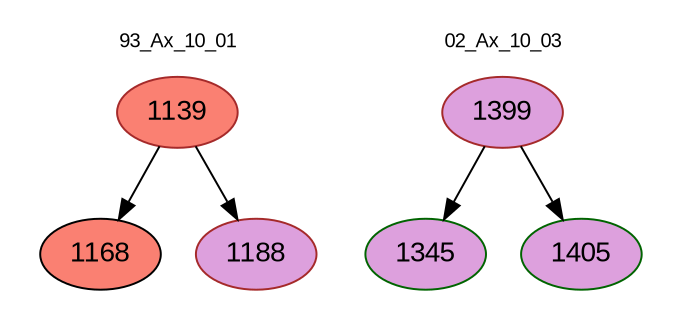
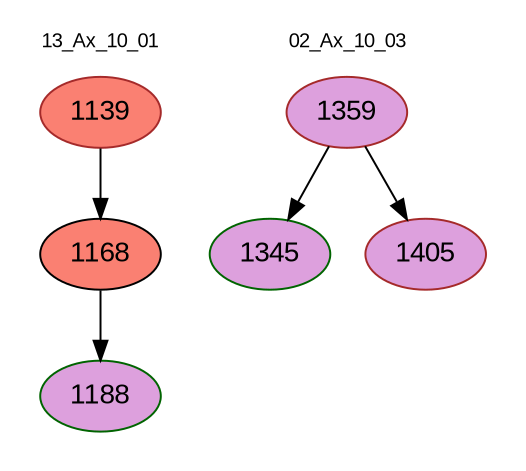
(178, 42) -> (101, 42)
(503, 112) -> (347, 112)
(212, 174) -> (101, 316)
(256, 254) -> (101, 396)
(581, 254) -> (426, 254)
